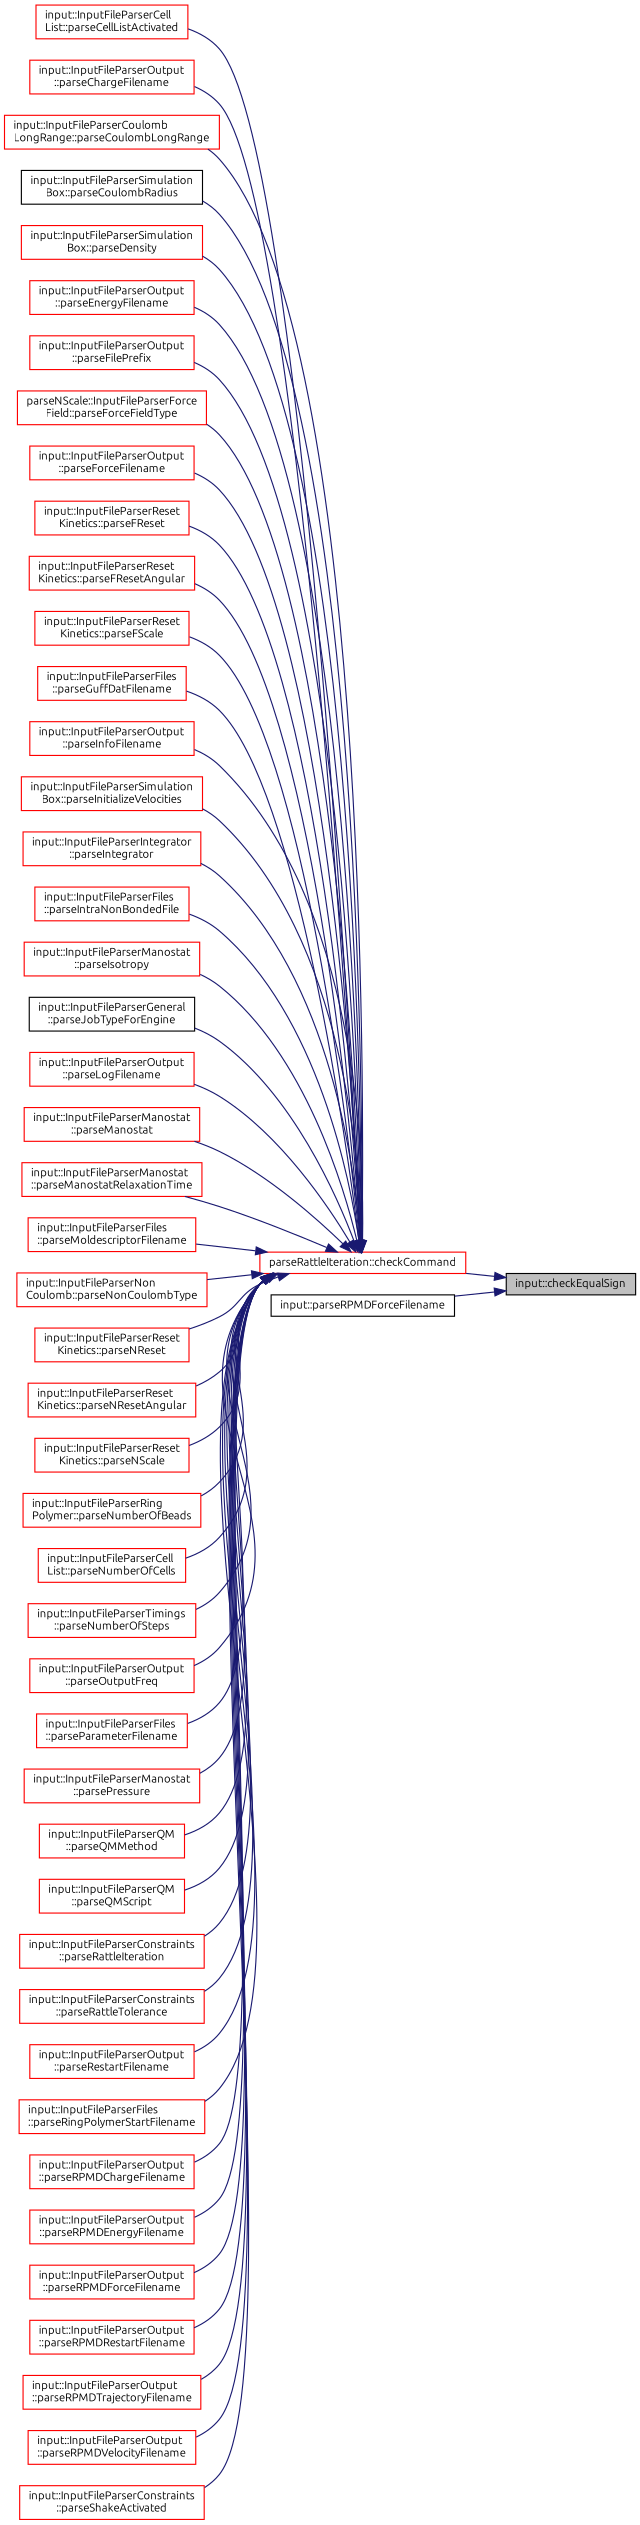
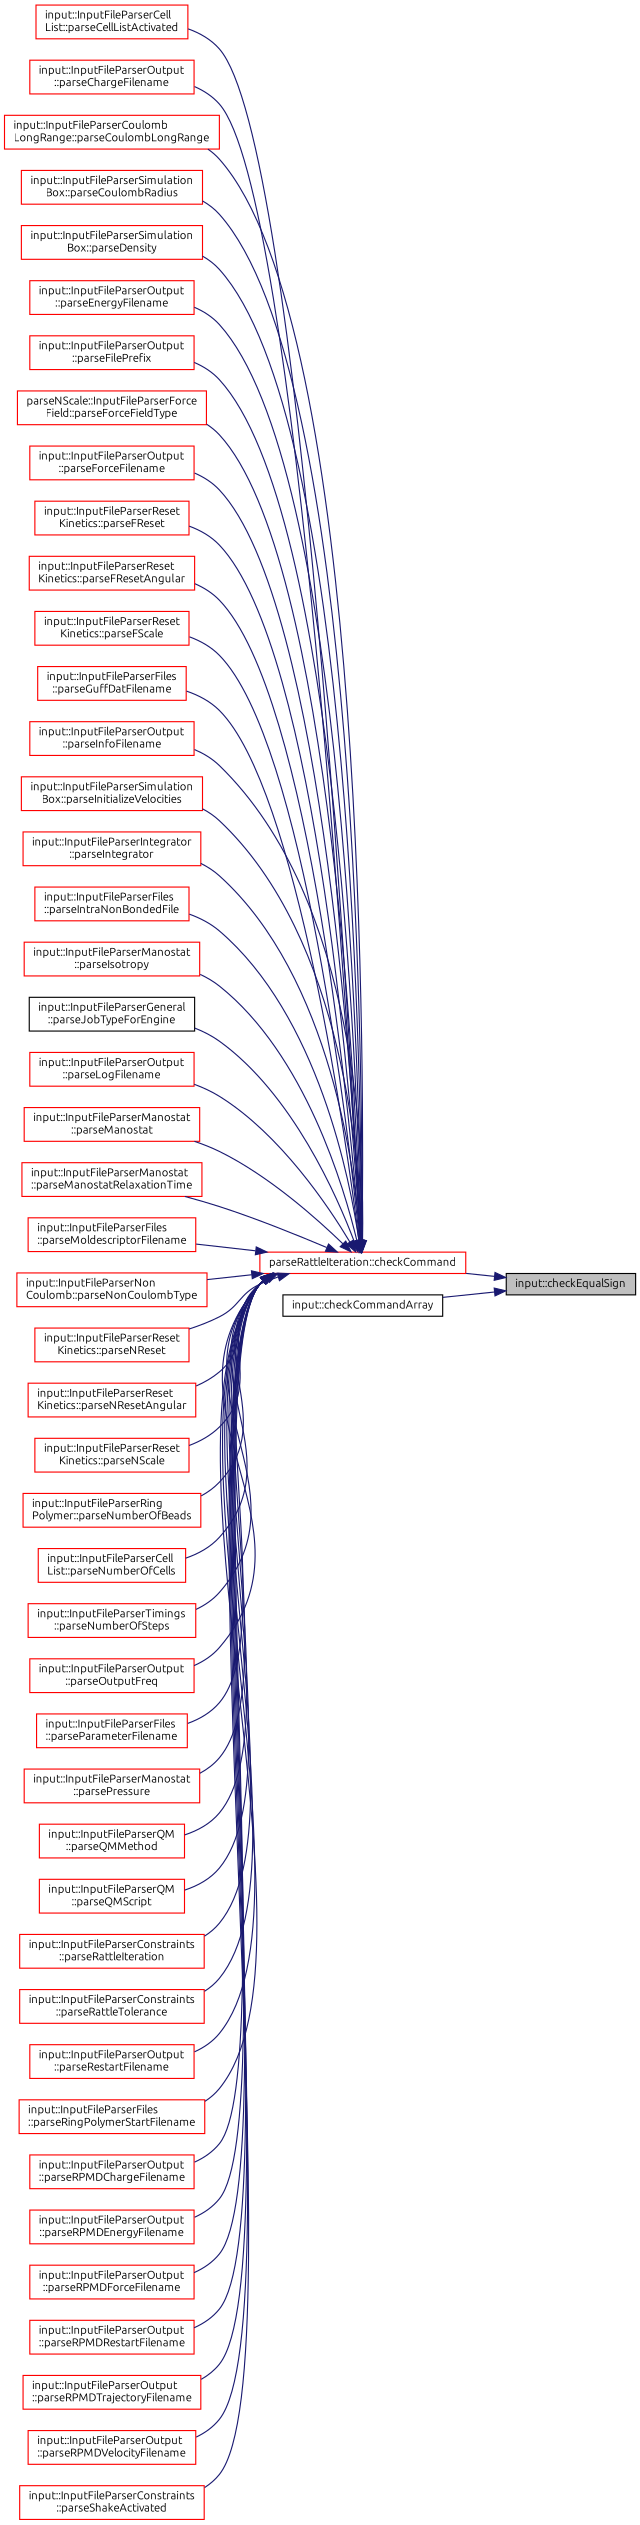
(112, 187) -> (112, 187)
(363, 1306) -> (363, 1306)
